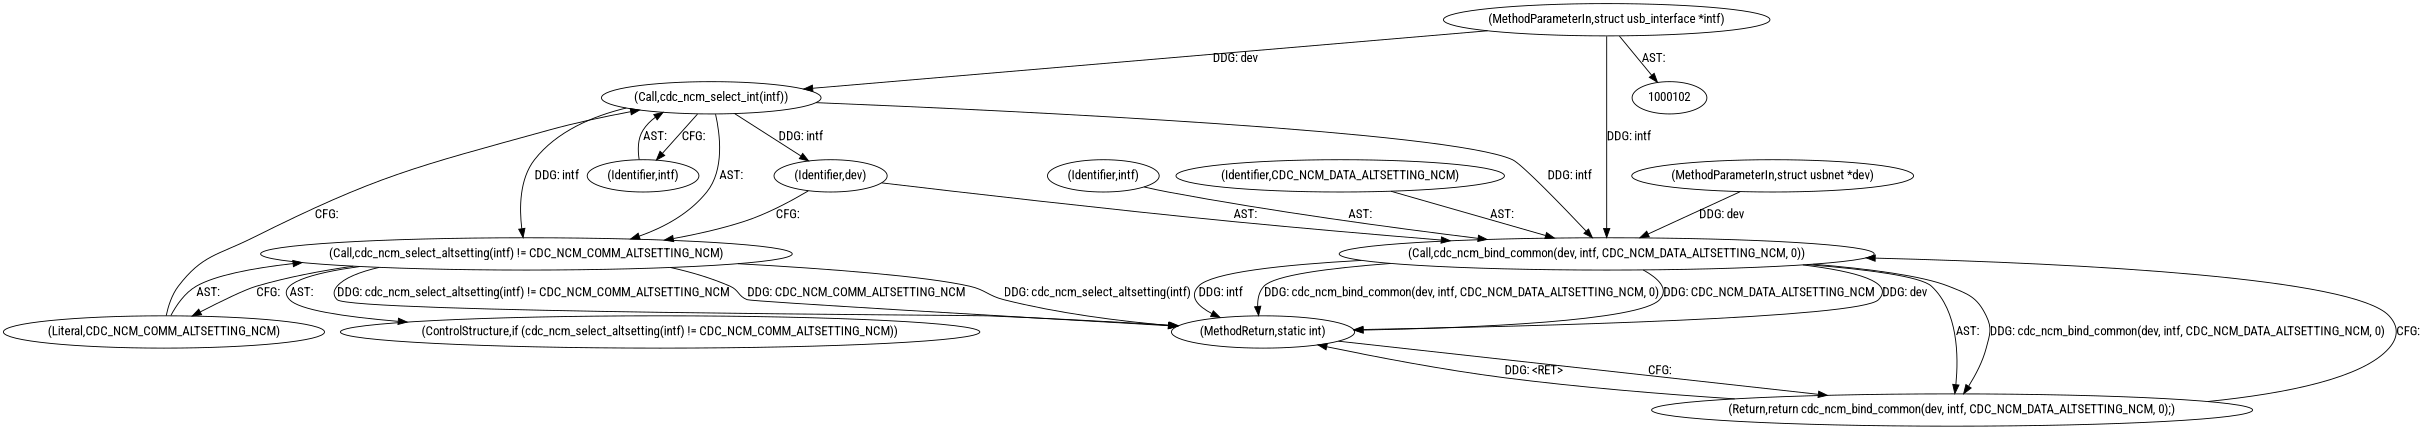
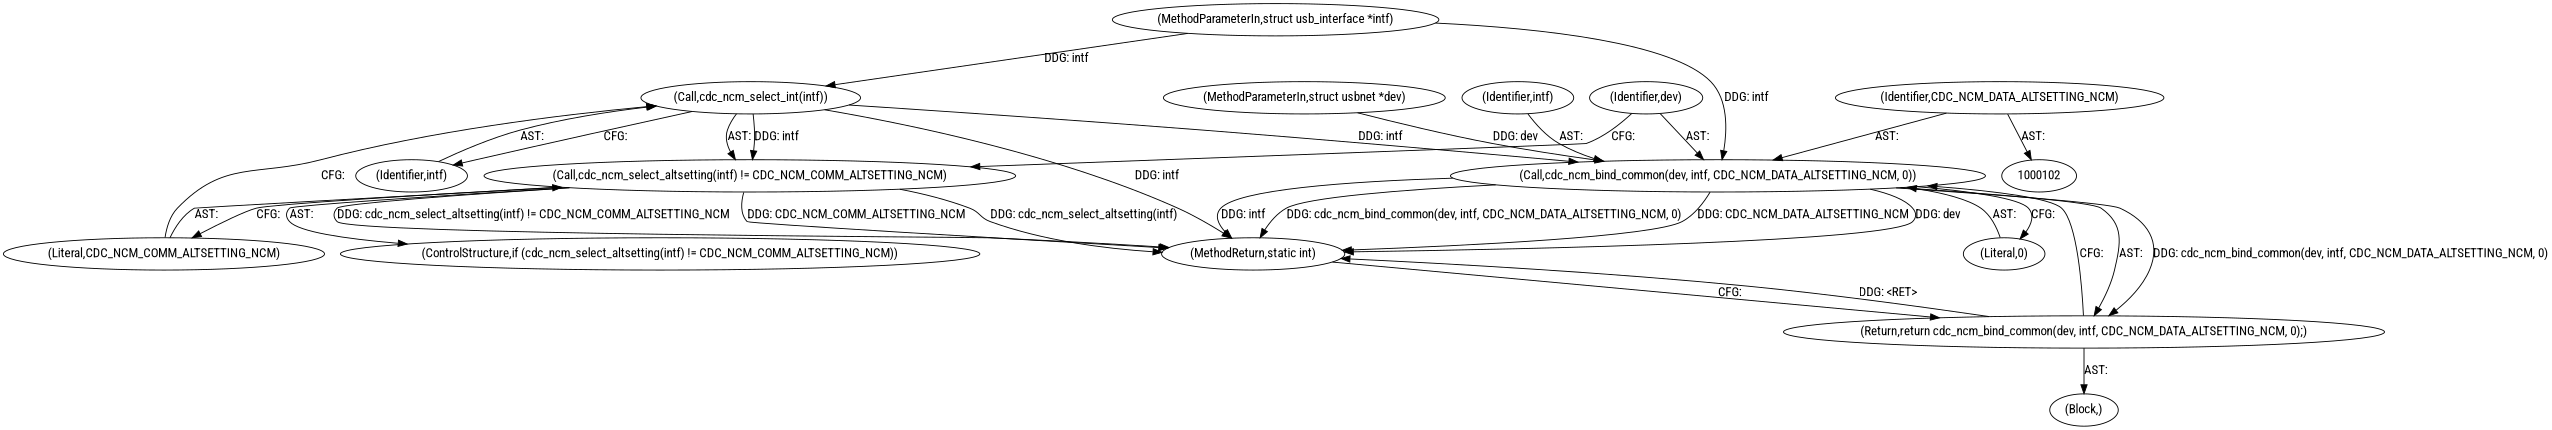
(1636, 56) -> (2017, 133)
(1236, 59) -> (1067, 59)
(768, 135) -> (1029, 156)
none -> (2004, 254)
none -> (2084, 410)
